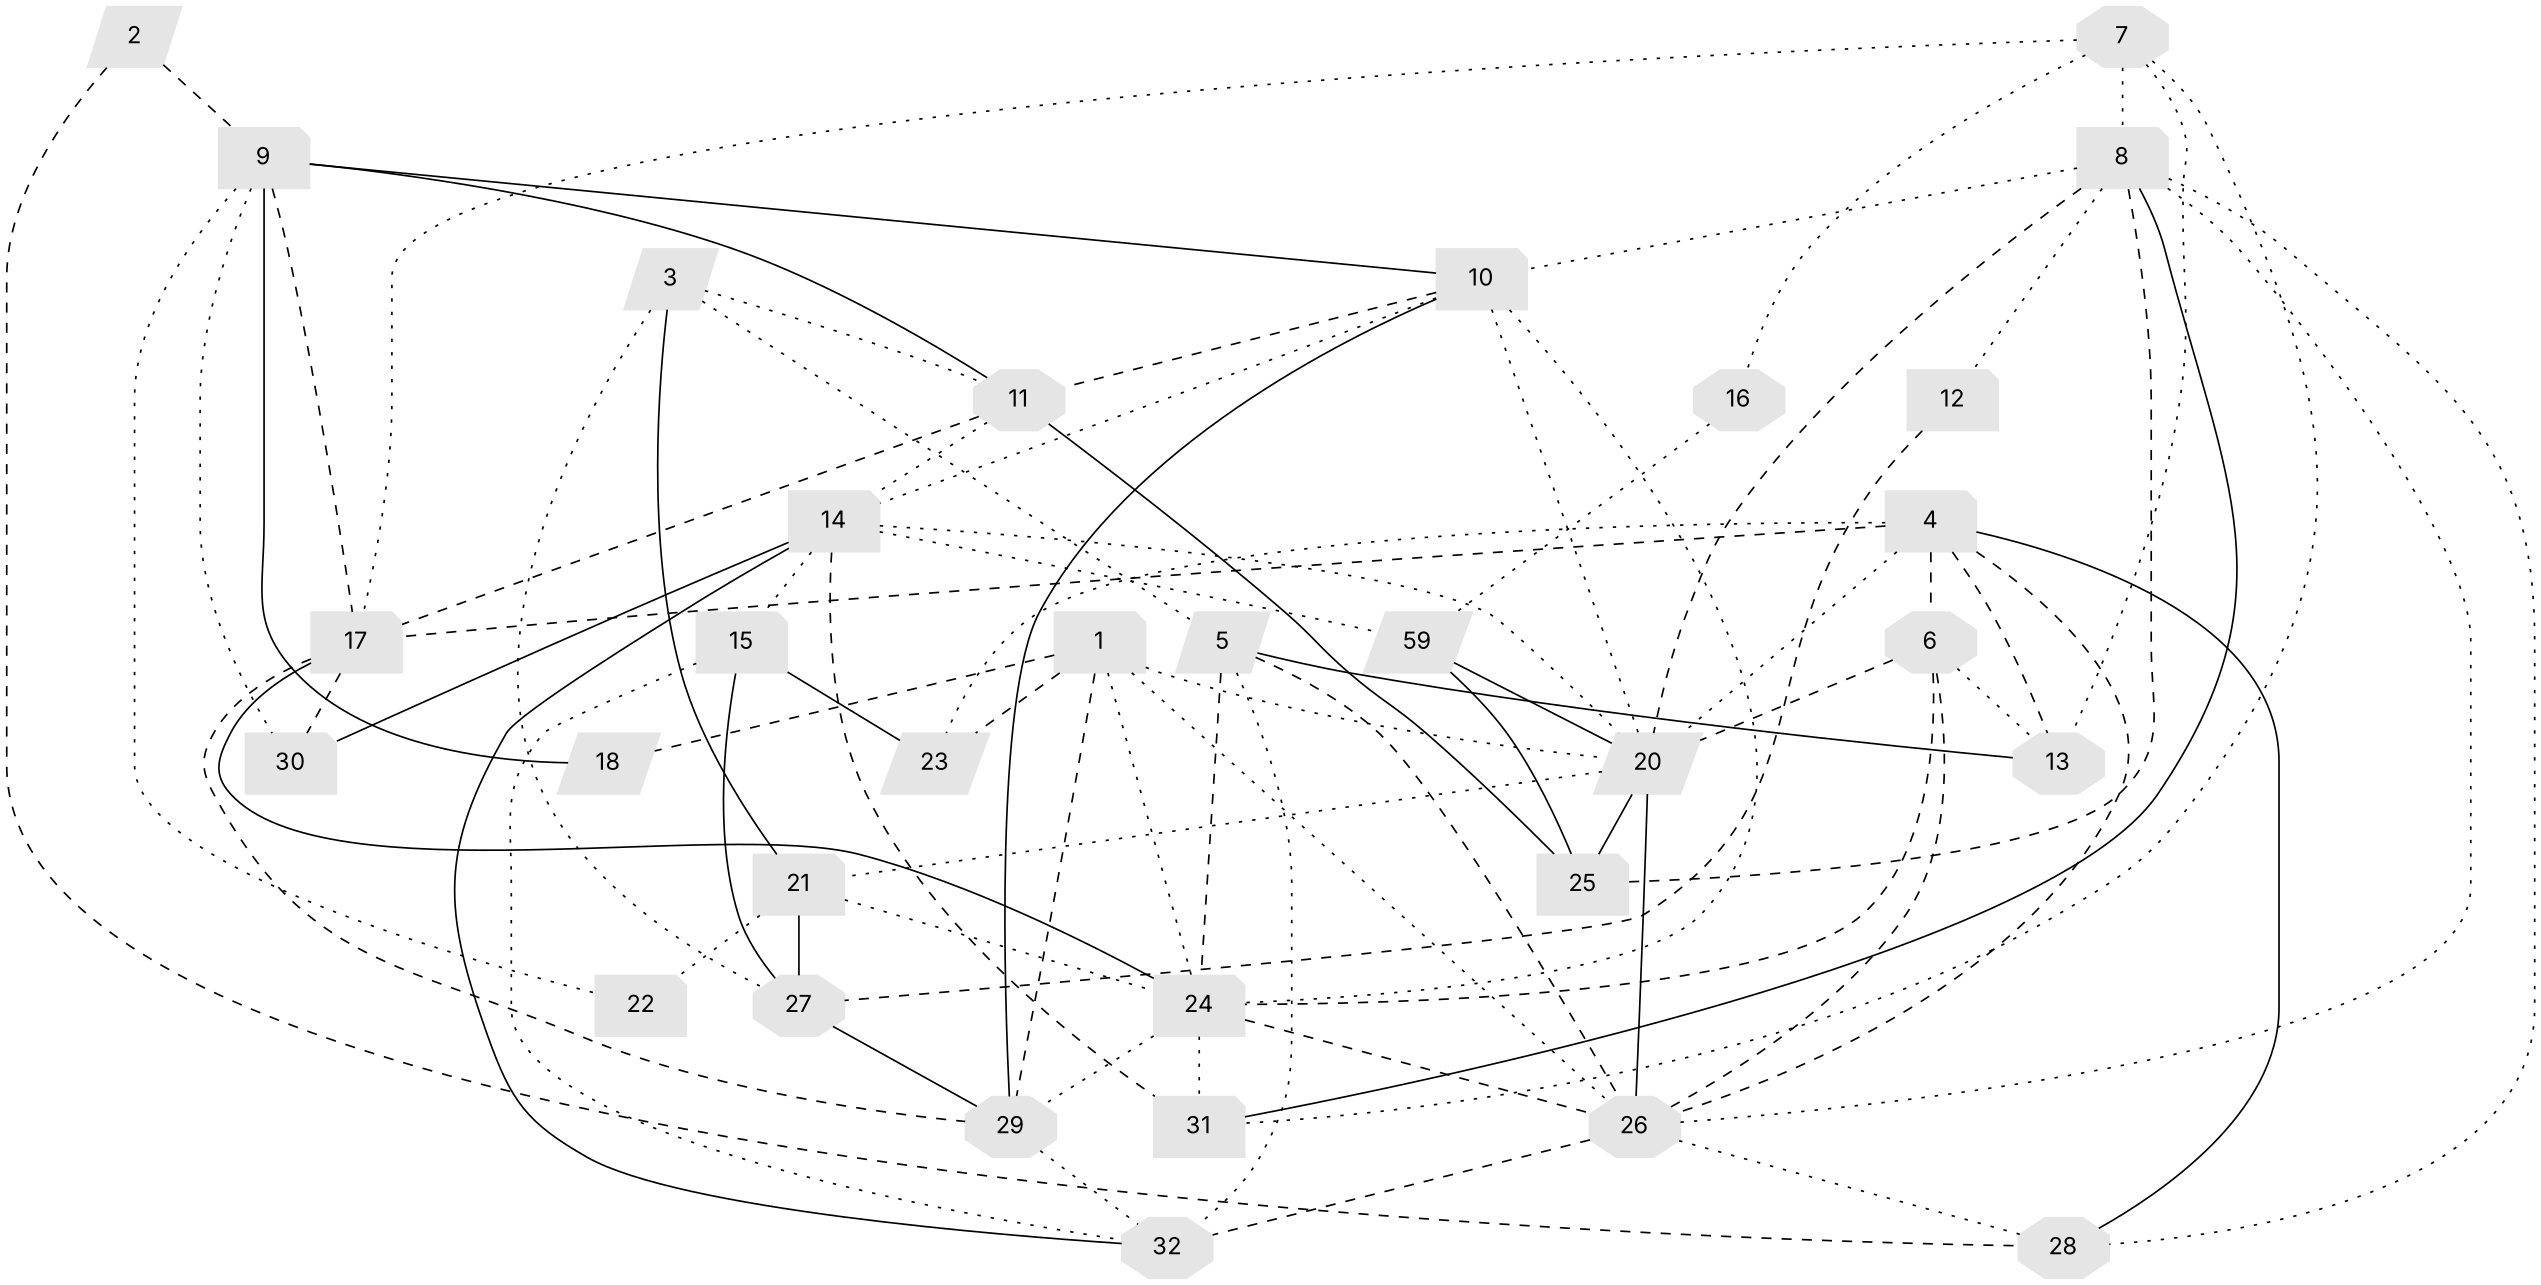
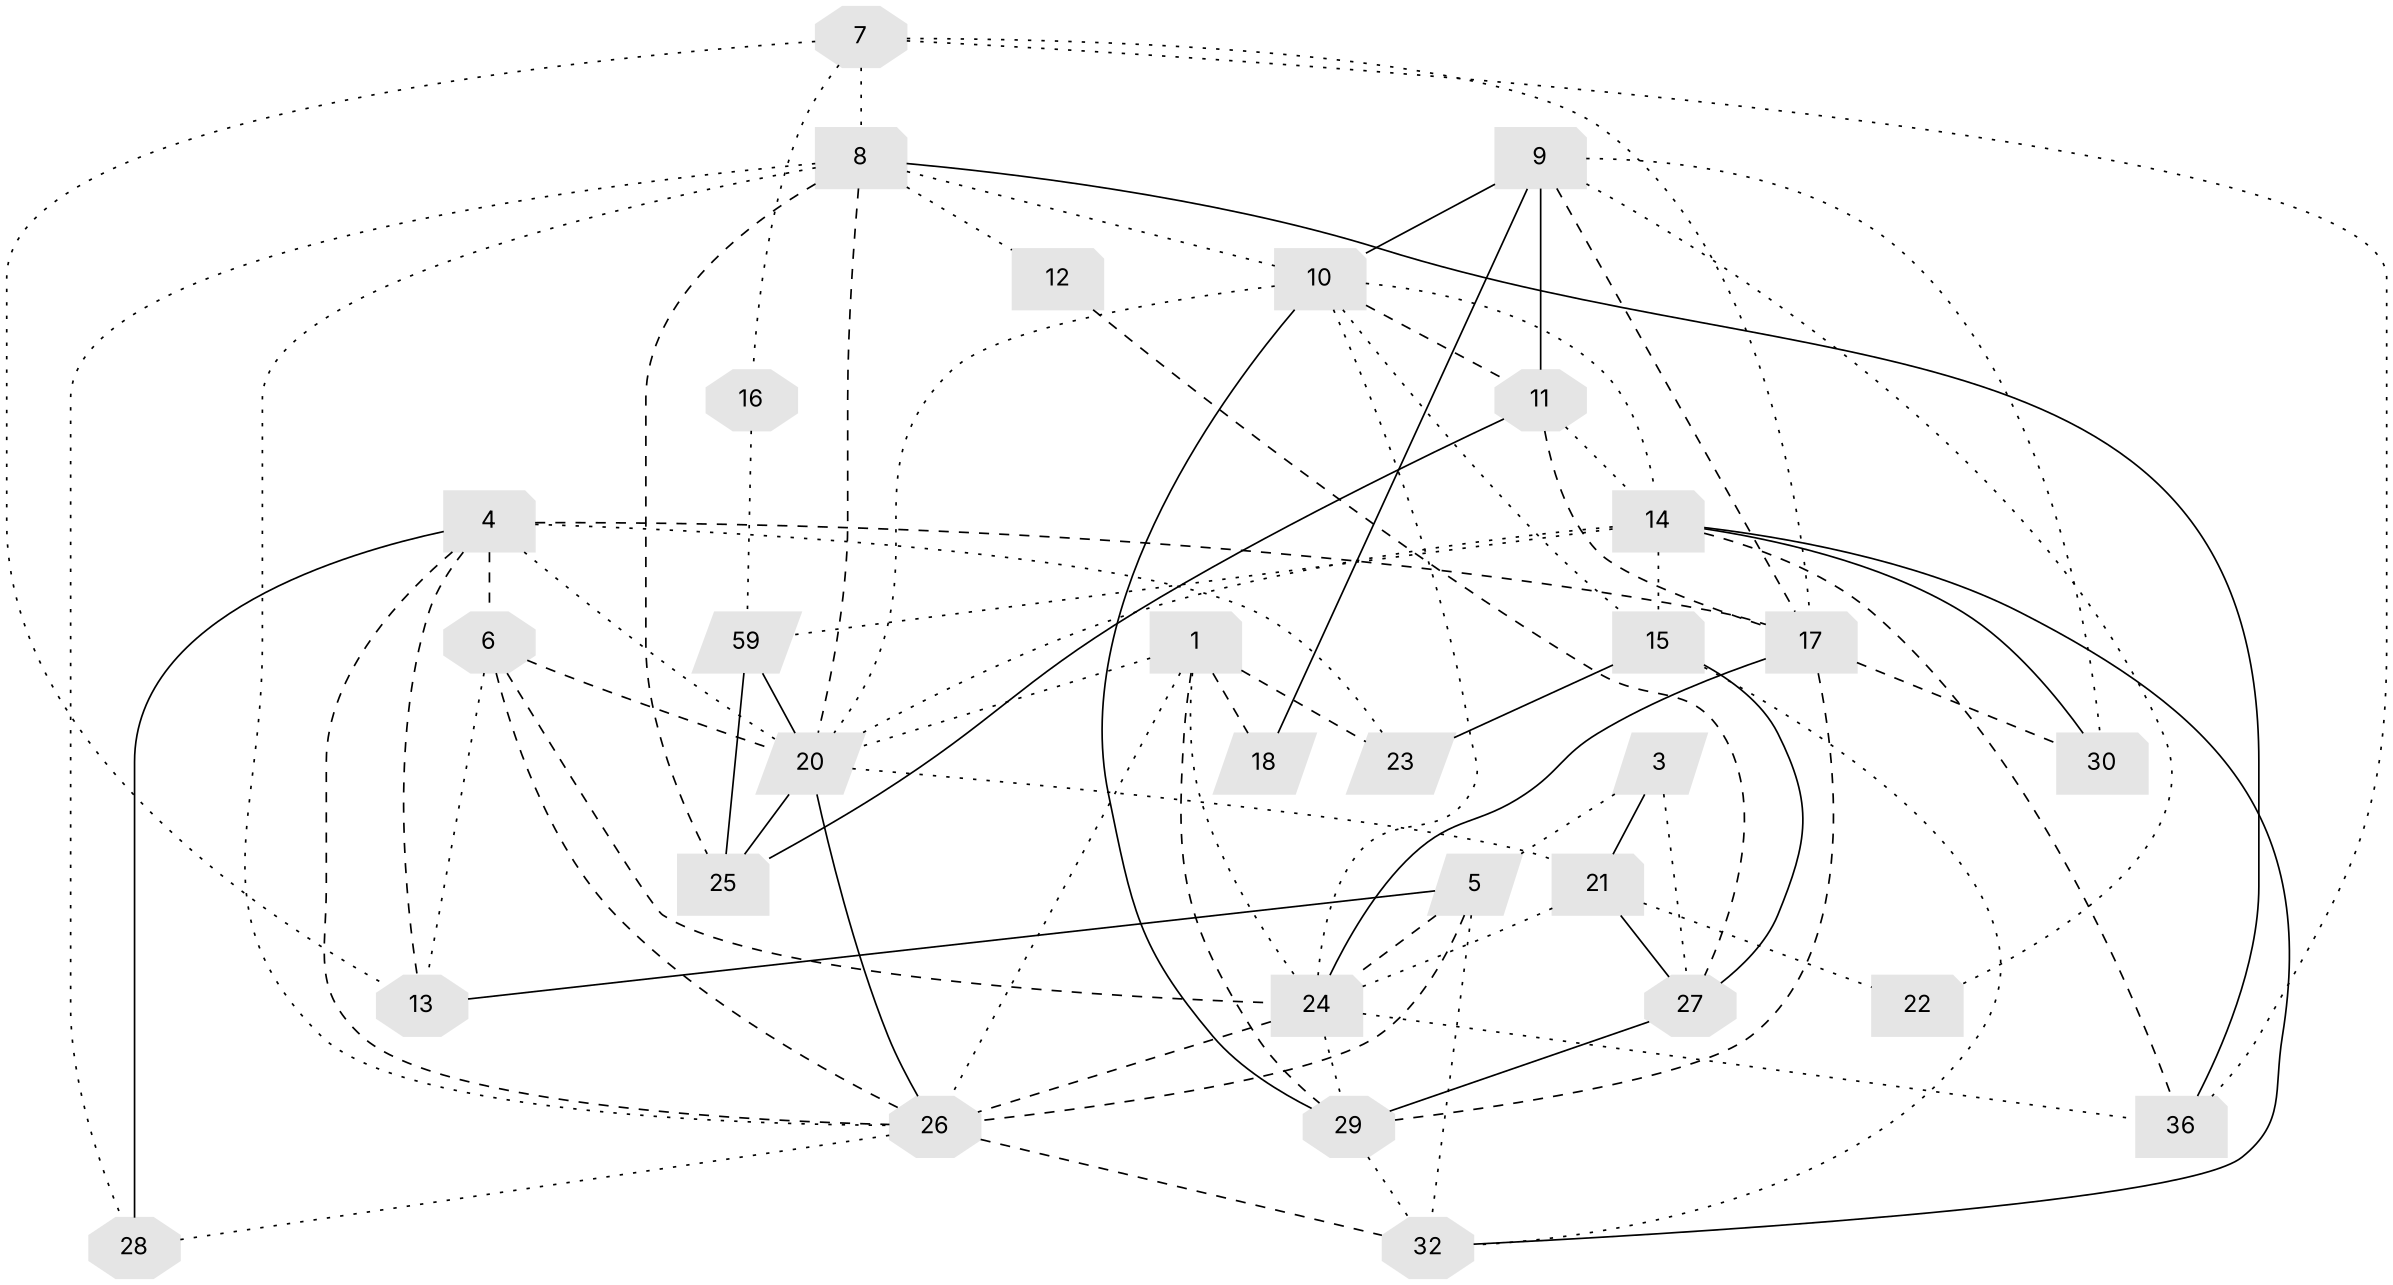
(135, 37) -> none
(844, 334) -> none
none -> (1475, 468)
(1199, 1127) -> (2181, 1127)
